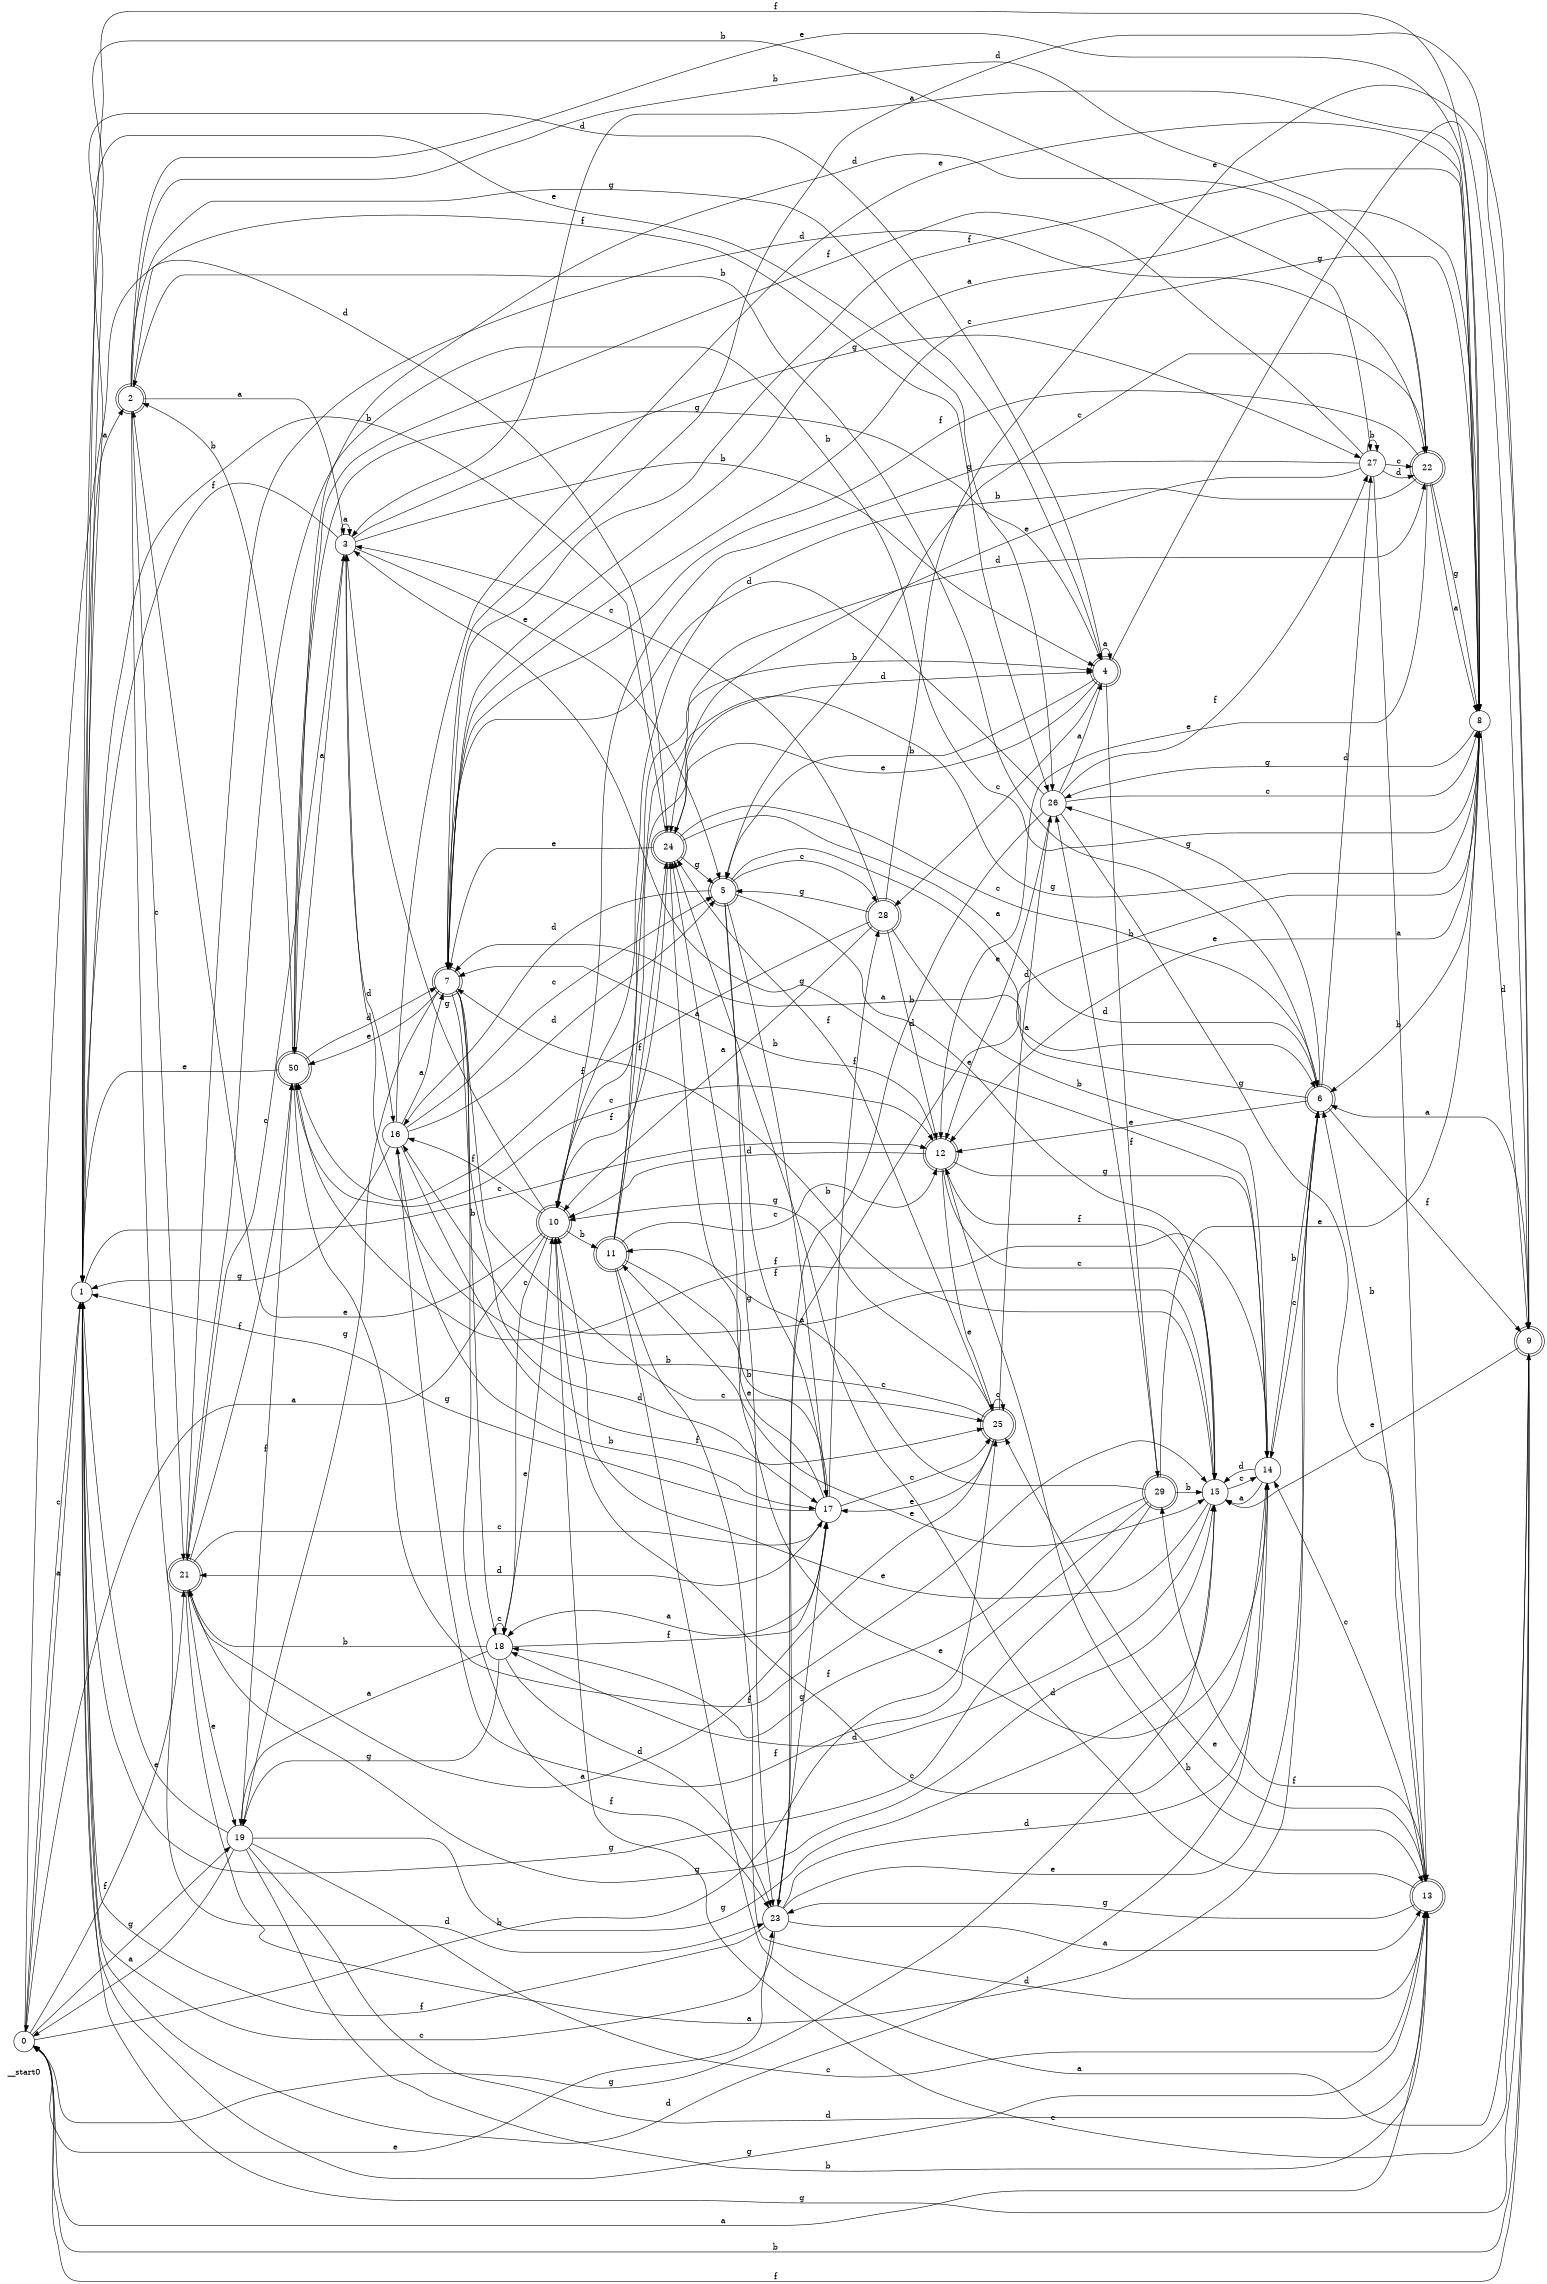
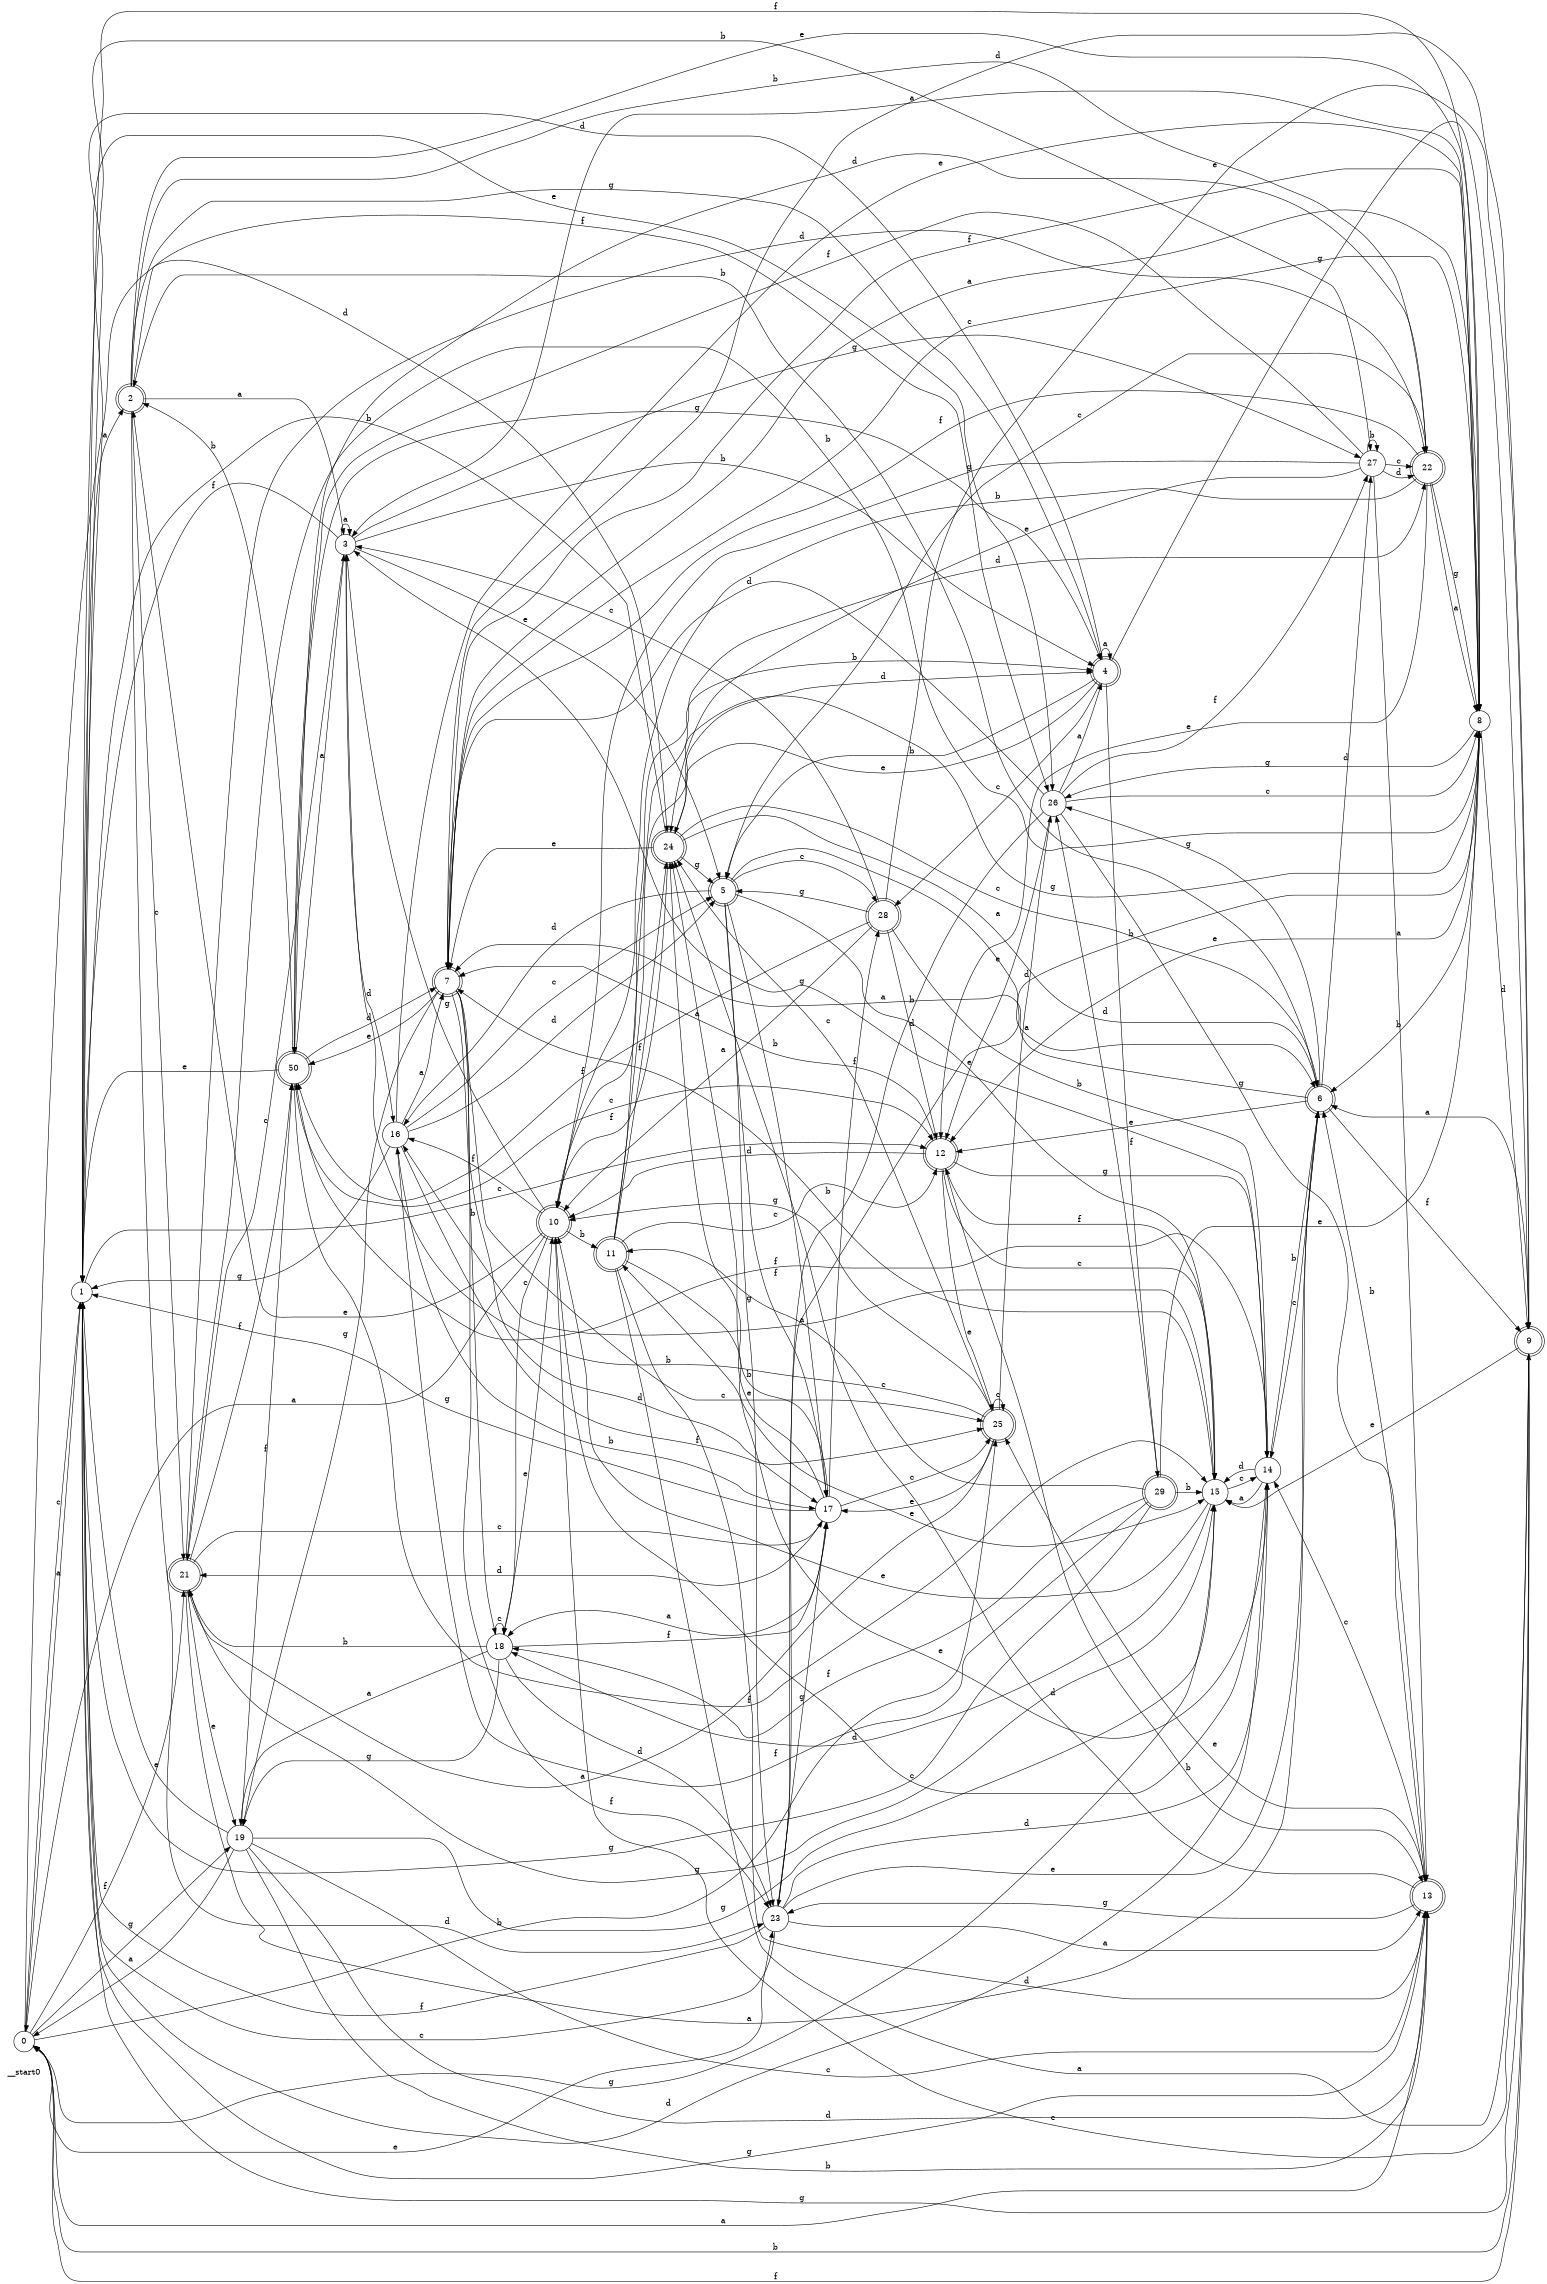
(828, 1021) -> (828, 1021)
(1252, 1766) -> none
